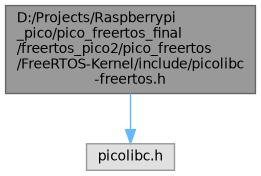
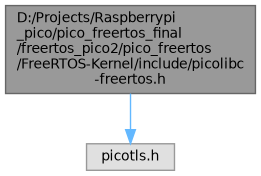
(131, 157) -> (131, 157)
